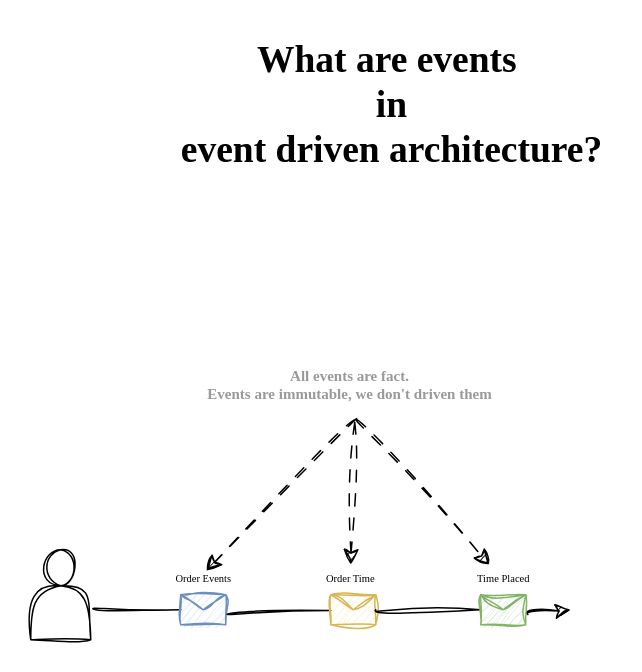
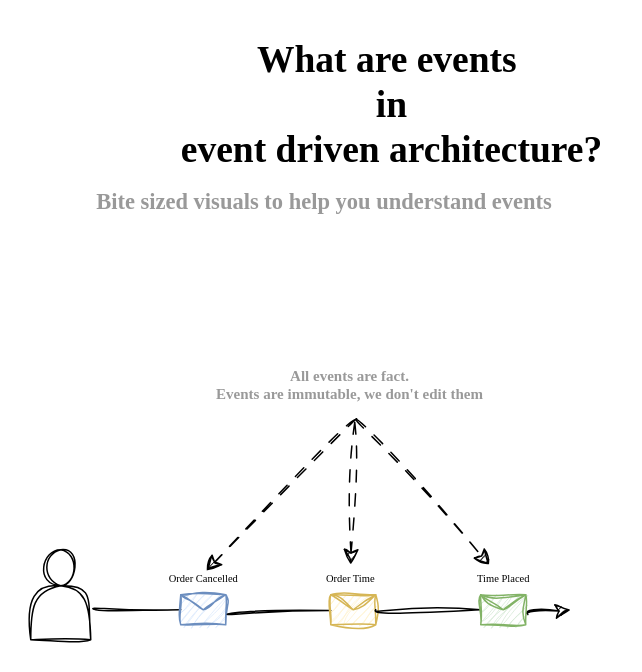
none -> (325, 196)
(350, 395) -> (350, 395)
(204, 580) -> (204, 580)
